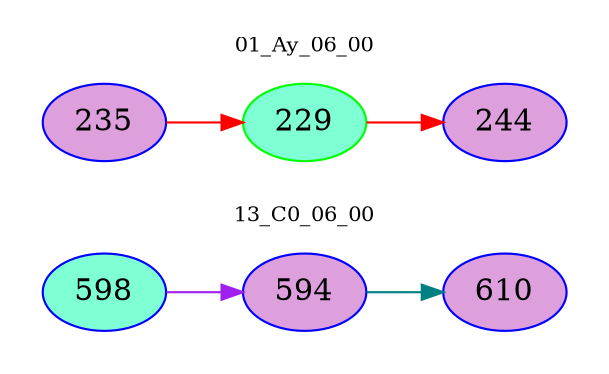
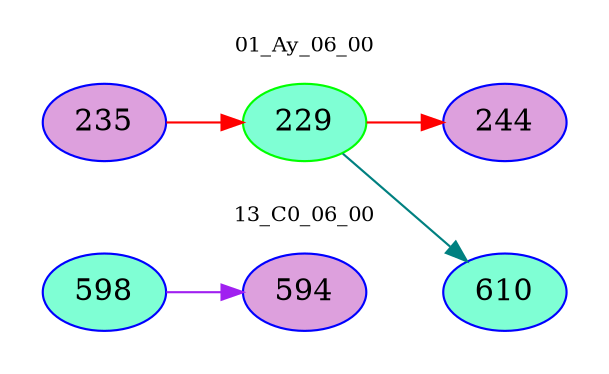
(394, 292) -> (407, 209)
(505, 292) -> (505, 292)
